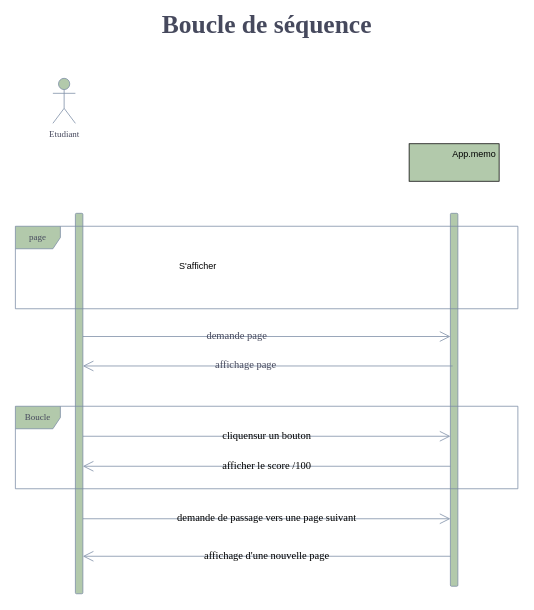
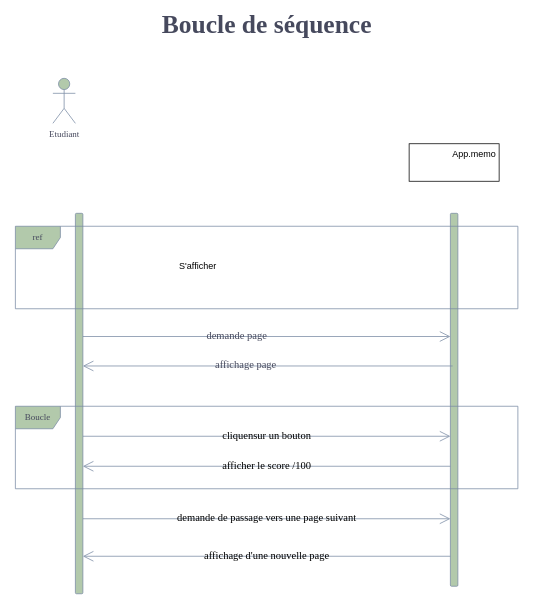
(454, 162) -> (454, 162)
(38, 237) -> (38, 237)
